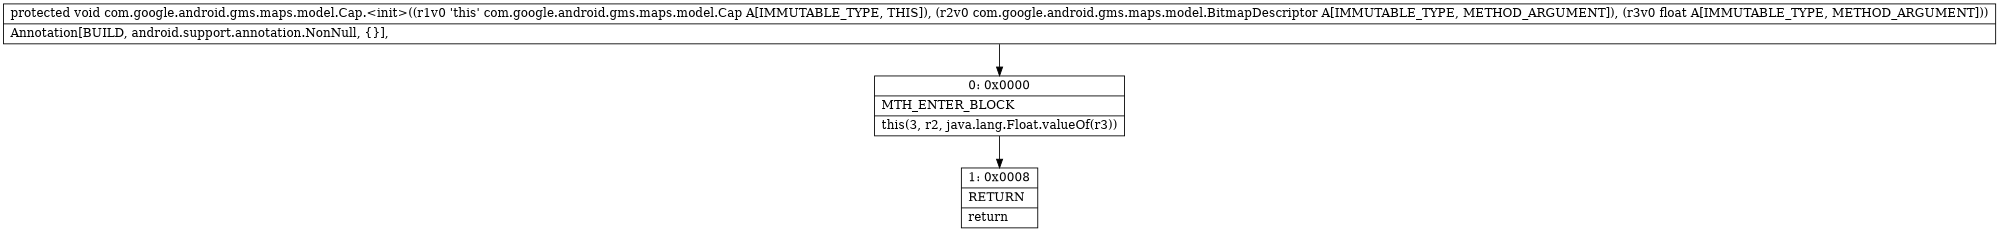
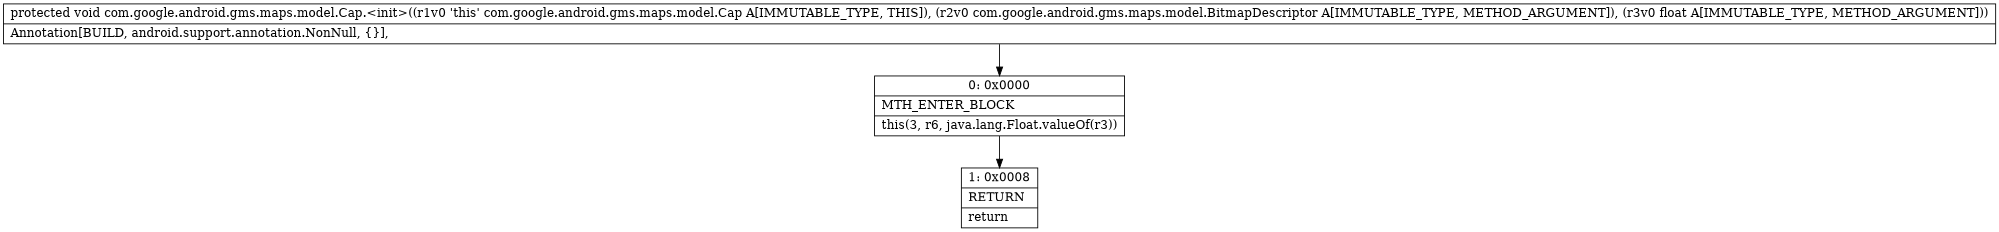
(1000, 125) -> (1000, 125)
